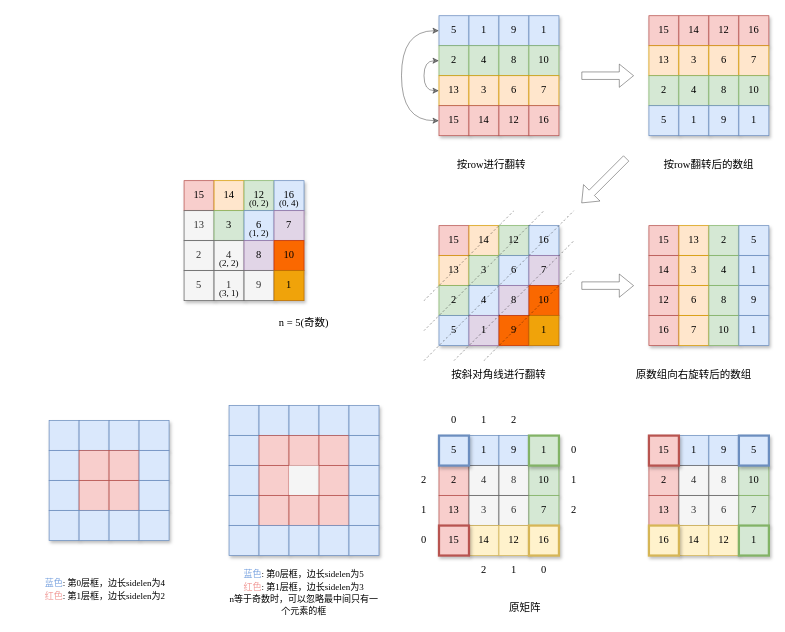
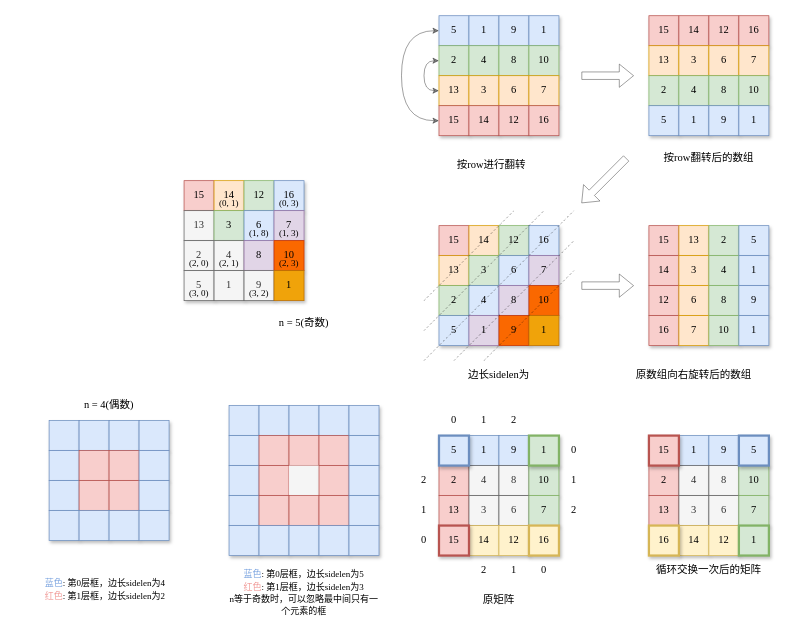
(709, 165) -> (709, 158)
none -> (229, 203)
(259, 203) -> none
(289, 203) -> (289, 203)
(259, 233) -> (259, 233)
none -> (289, 233)
none -> (199, 263)
(229, 263) -> (229, 263)
none -> (289, 263)
none -> (199, 293)
(229, 293) -> none
none -> (259, 293)
(499, 375) -> (499, 375)
none -> (109, 405)
none -> (709, 570)
(525, 608) -> (499, 600)
